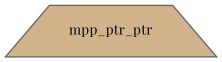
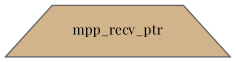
(111, 31) -> (118, 31)
